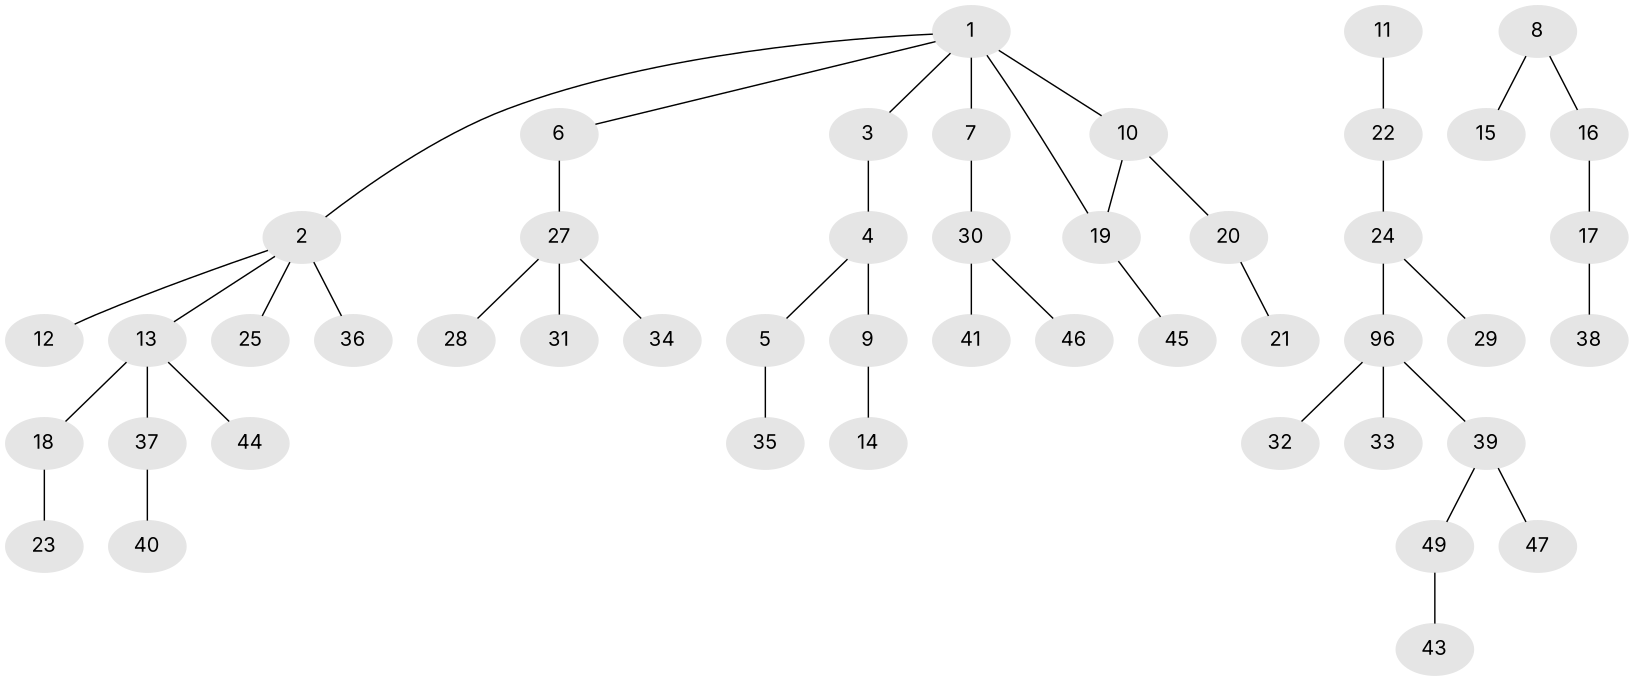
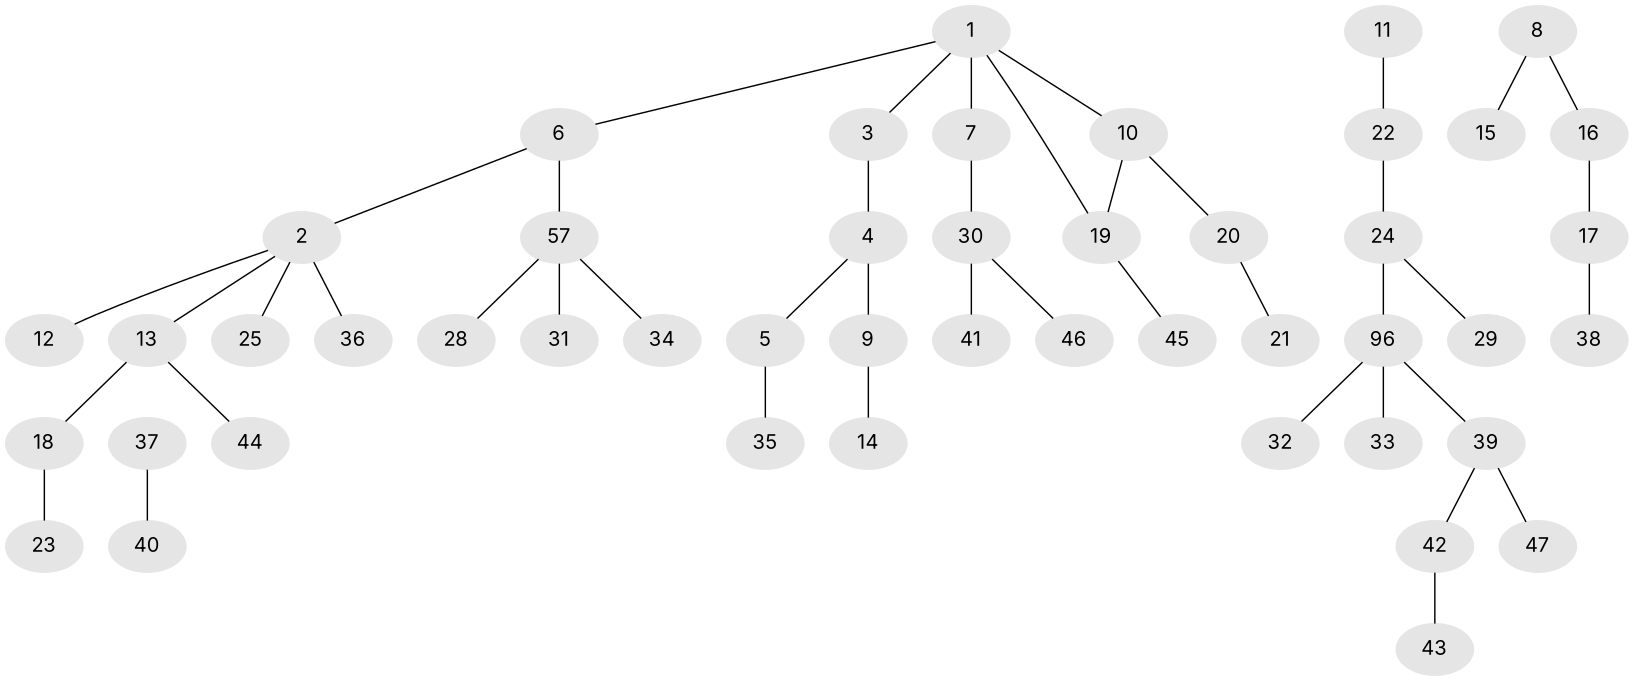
(613, 77) -> (431, 186)
(559, 237) -> (559, 237)
(147, 392) -> none
(1435, 546) -> (1435, 546)
